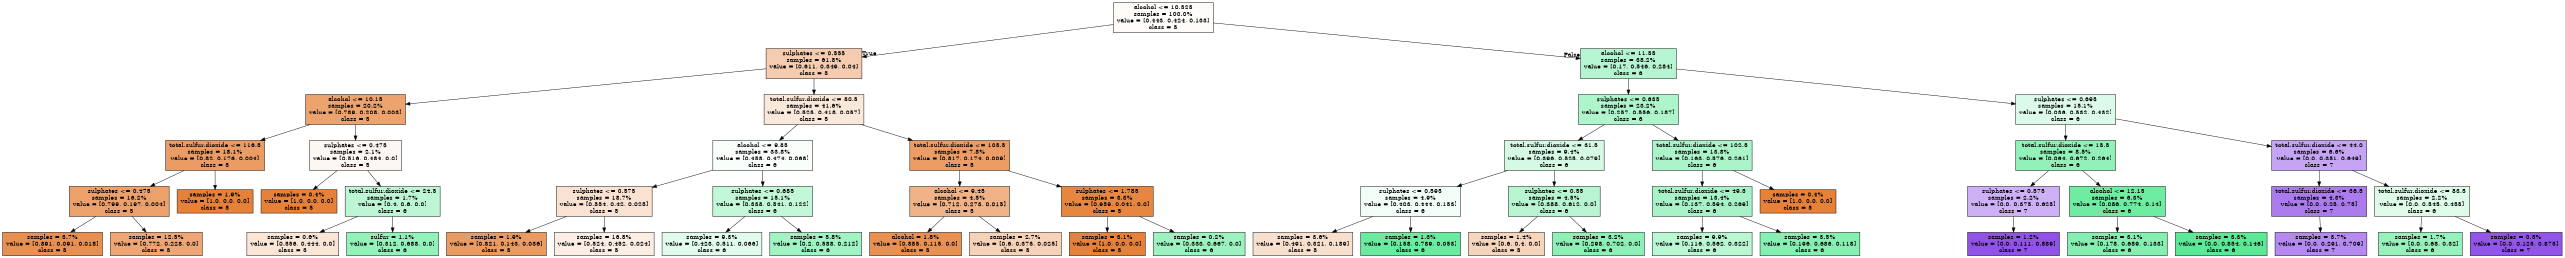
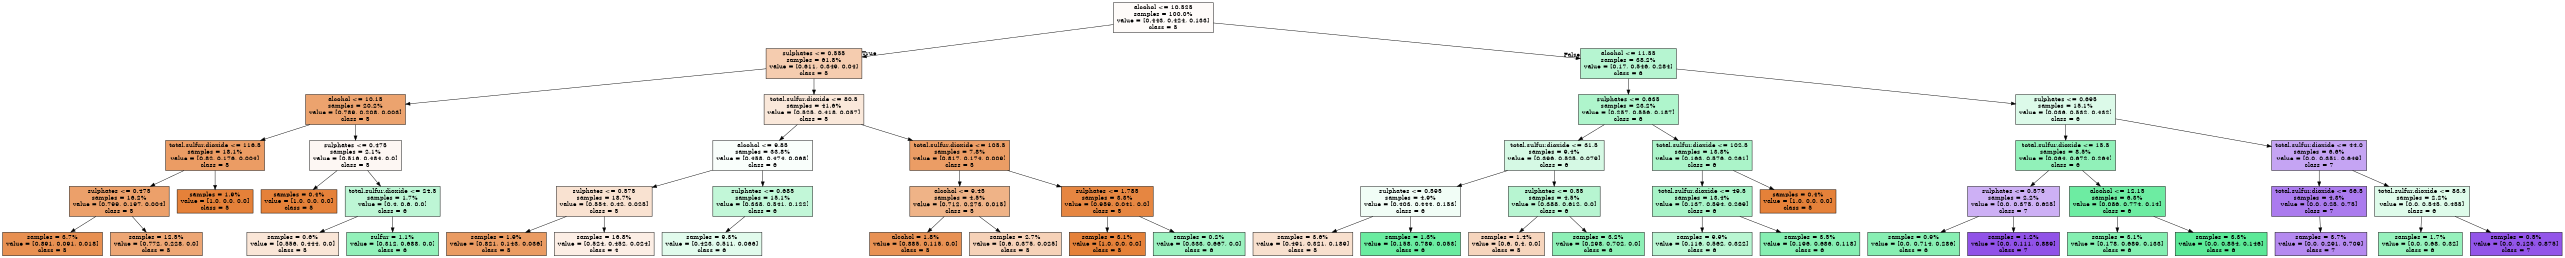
(604, 244) -> (604, 244)
(816, 244) -> none
none -> (1914, 244)
